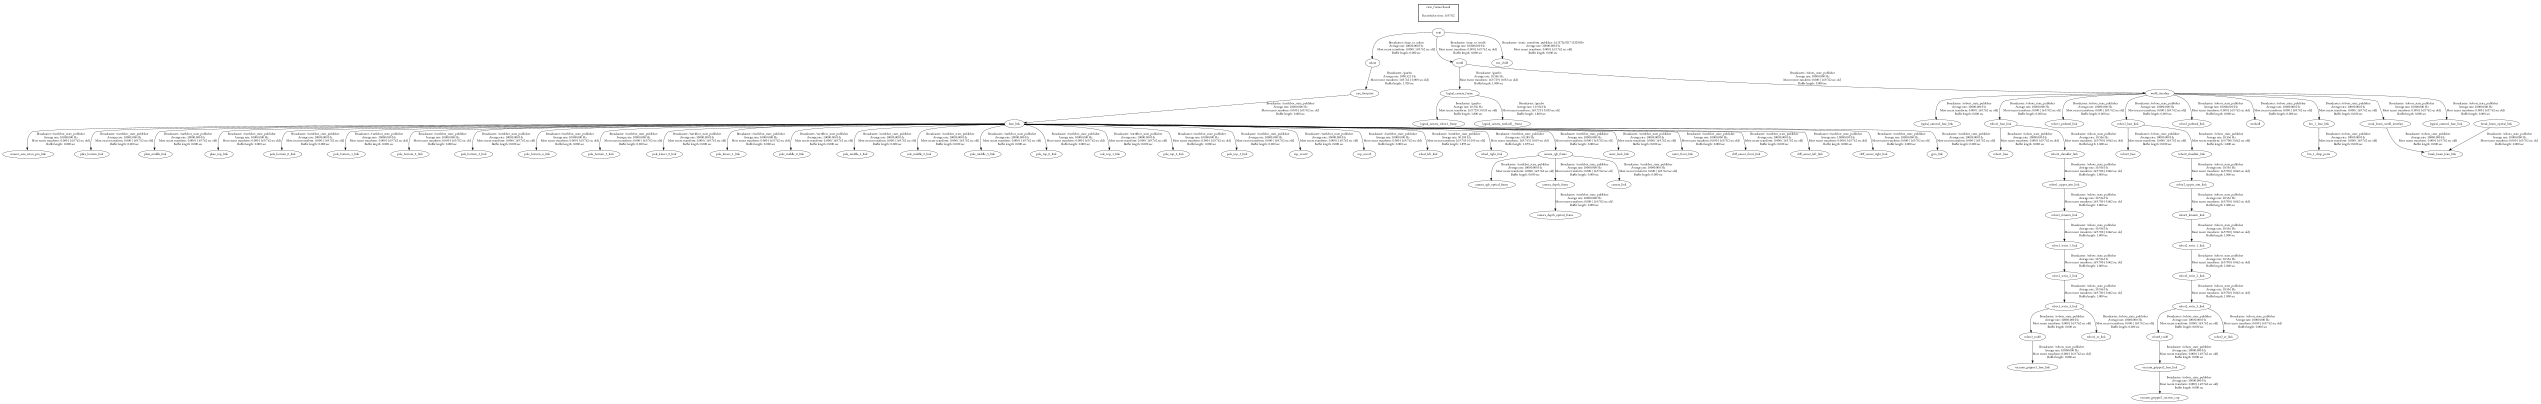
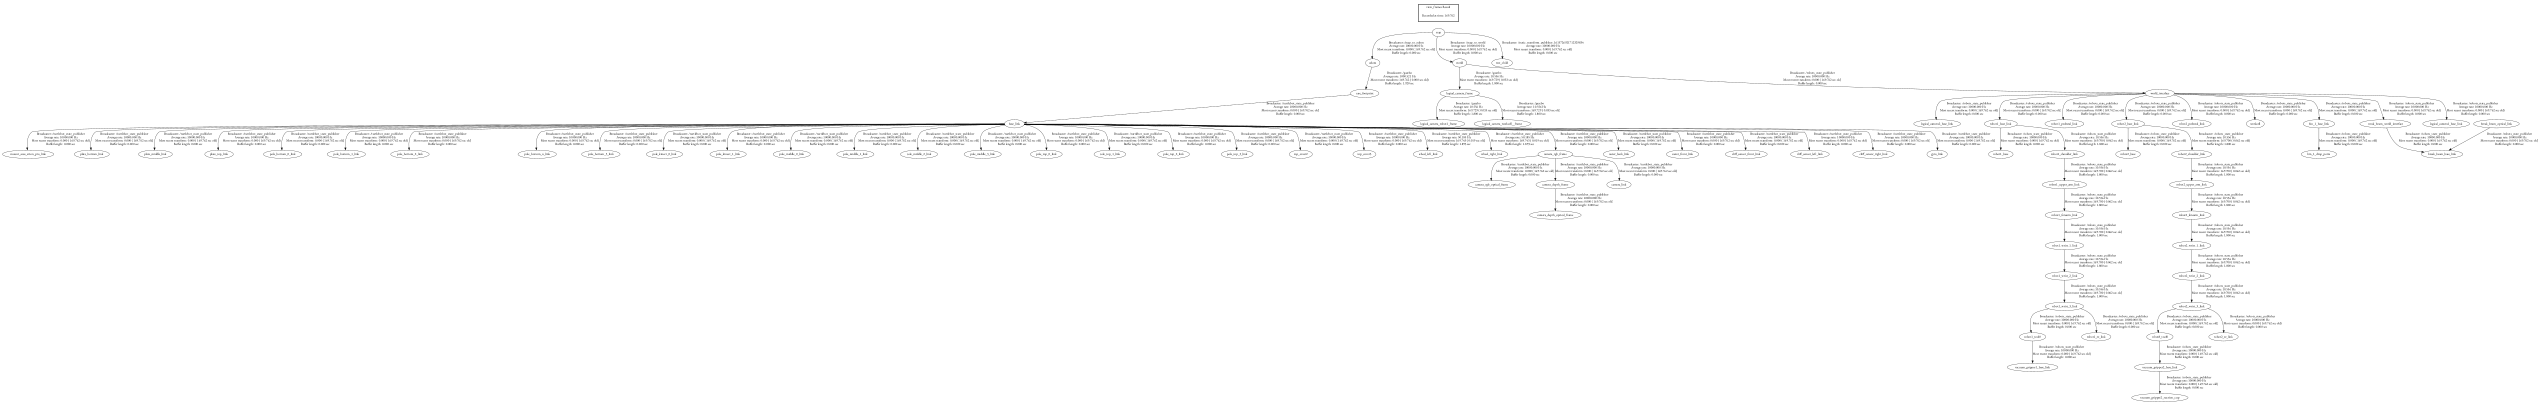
(474, 154) -> none
